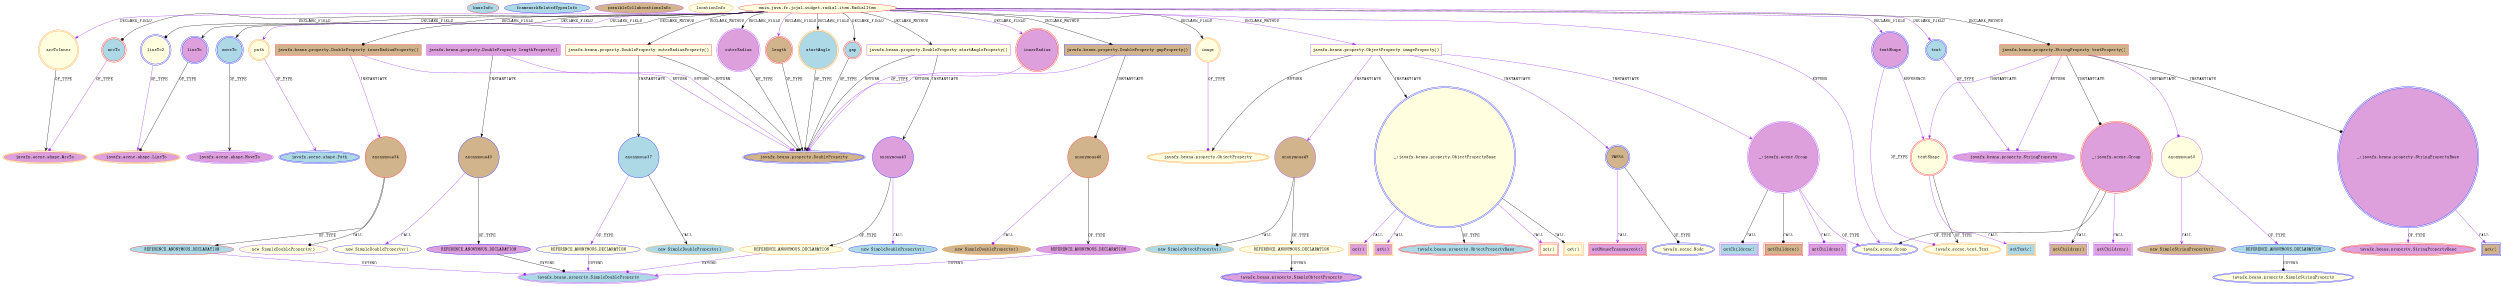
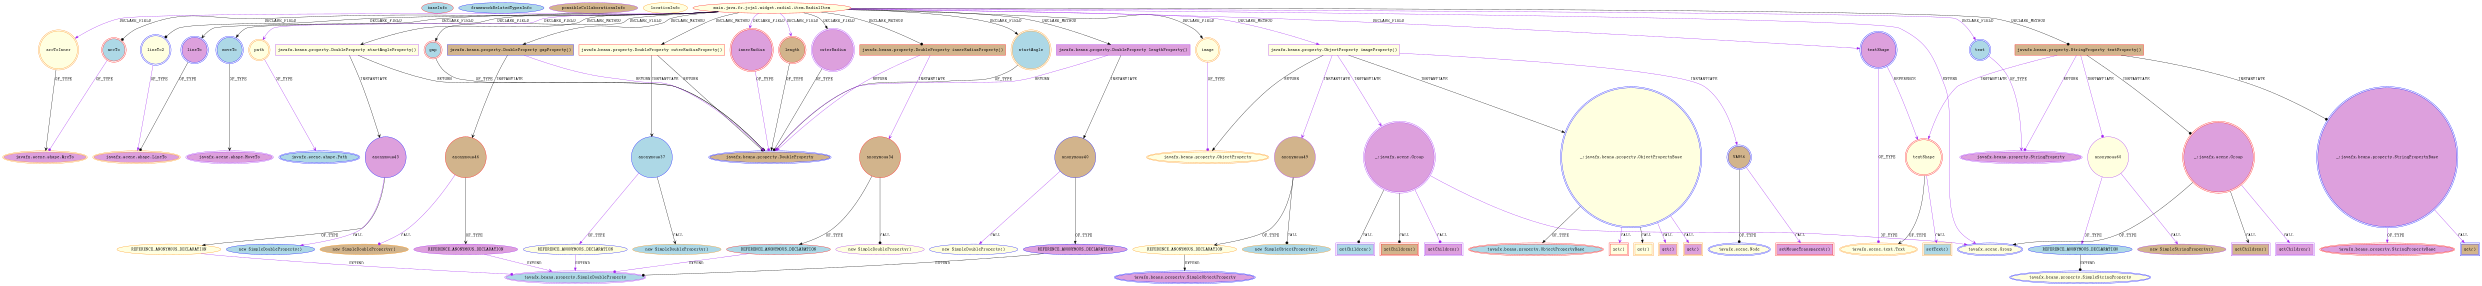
none -> (1013, 17)
(1111, 96) -> (489, 94)
